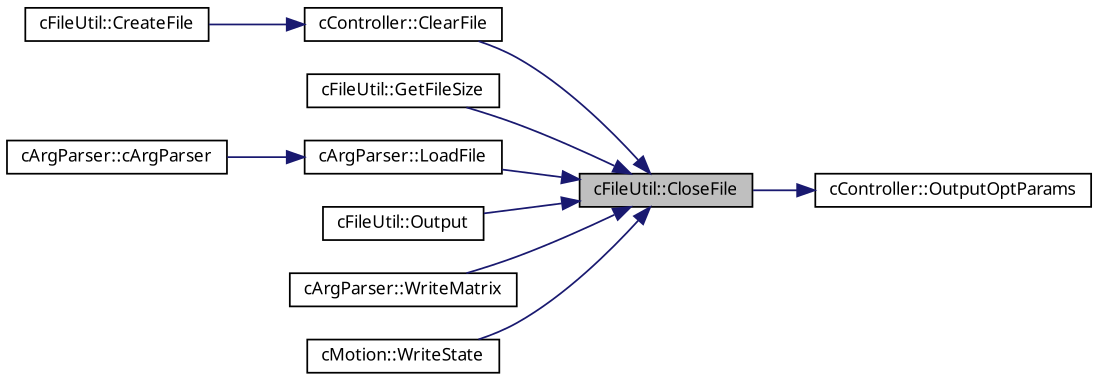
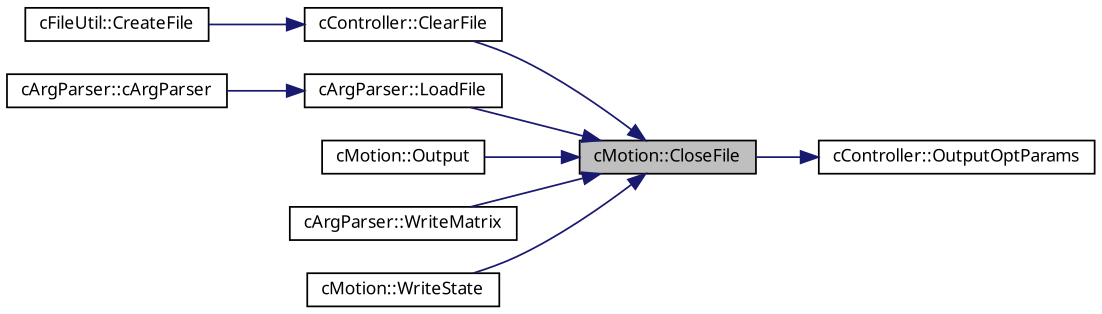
(403, 91) -> none
(666, 190) -> (668, 157)
(403, 223) -> (403, 157)
